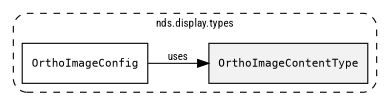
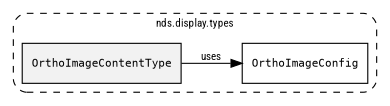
(173, 63) -> (206, 63)
